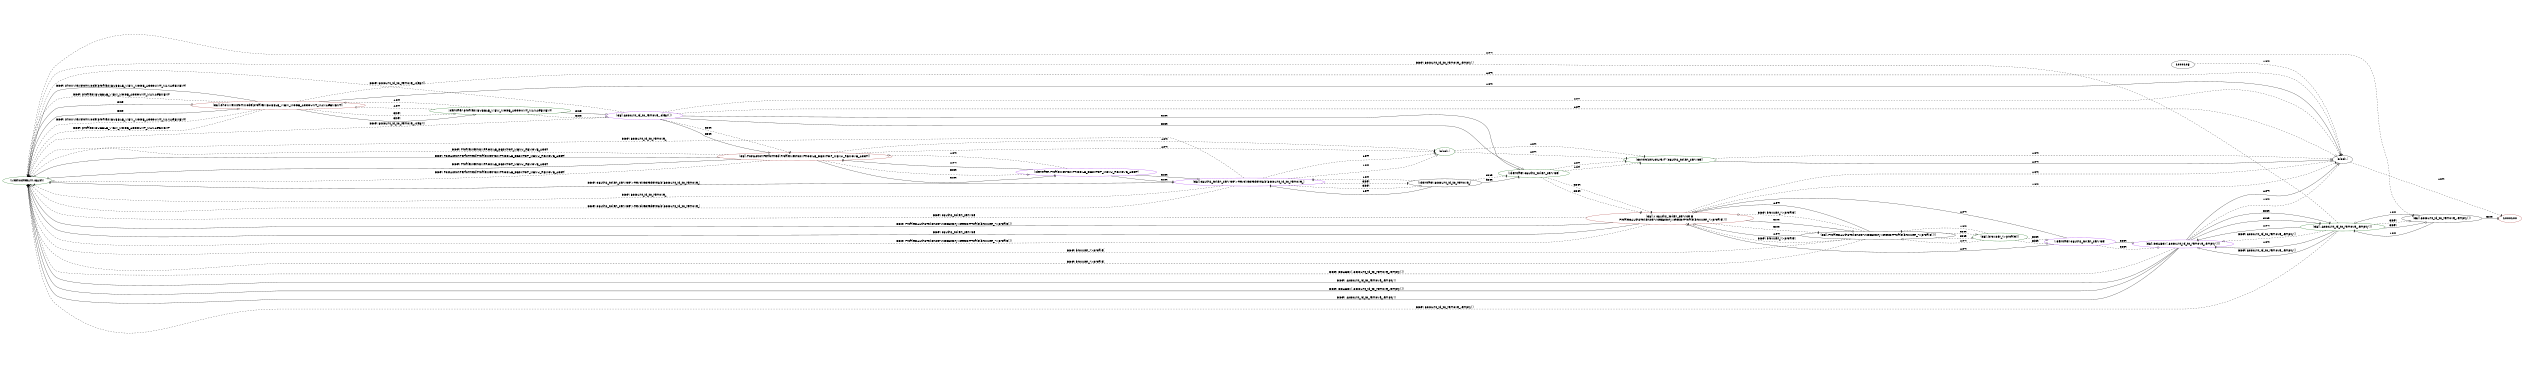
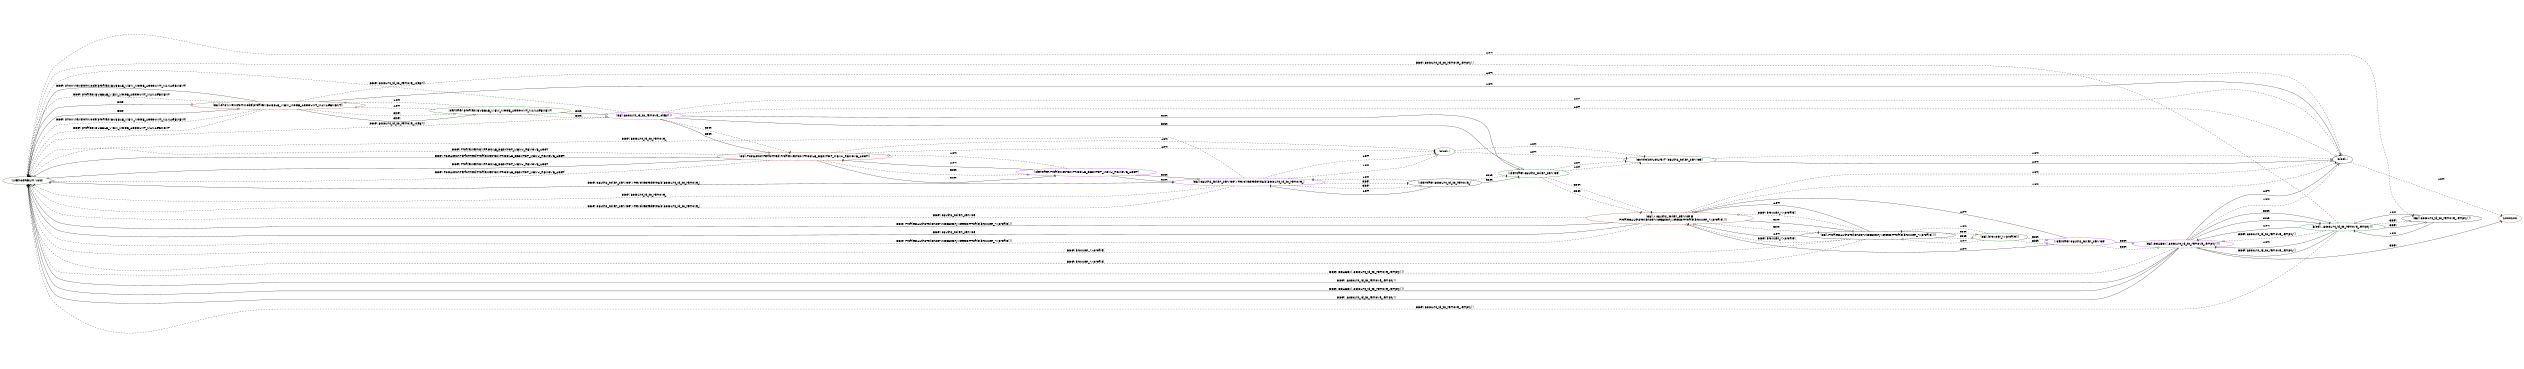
(2183, 65) -> none
(27, 181) -> (27, 181)
(2490, 218) -> (2350, 254)
(2343, 227) -> (2343, 227)
